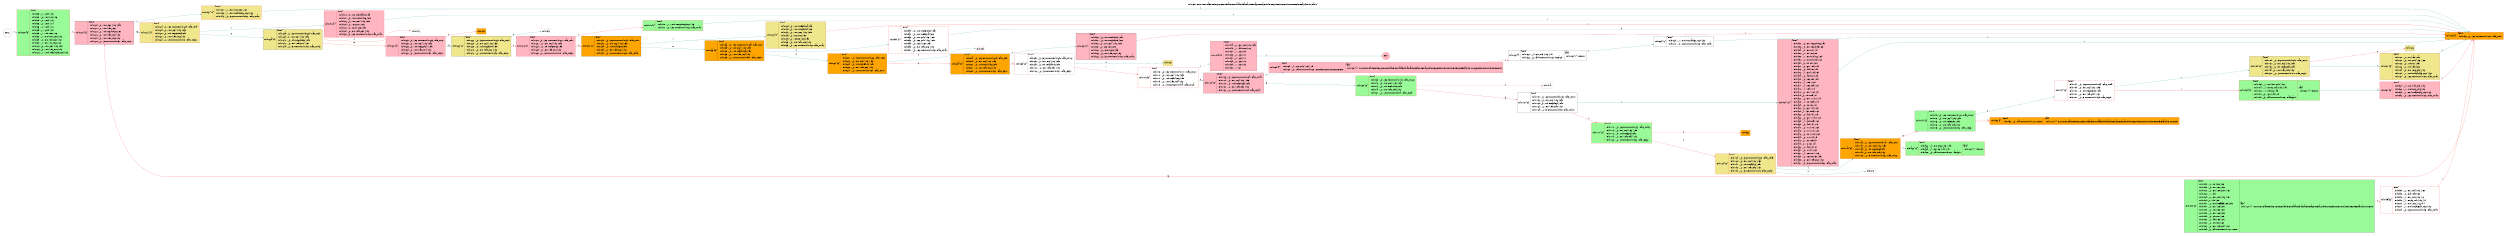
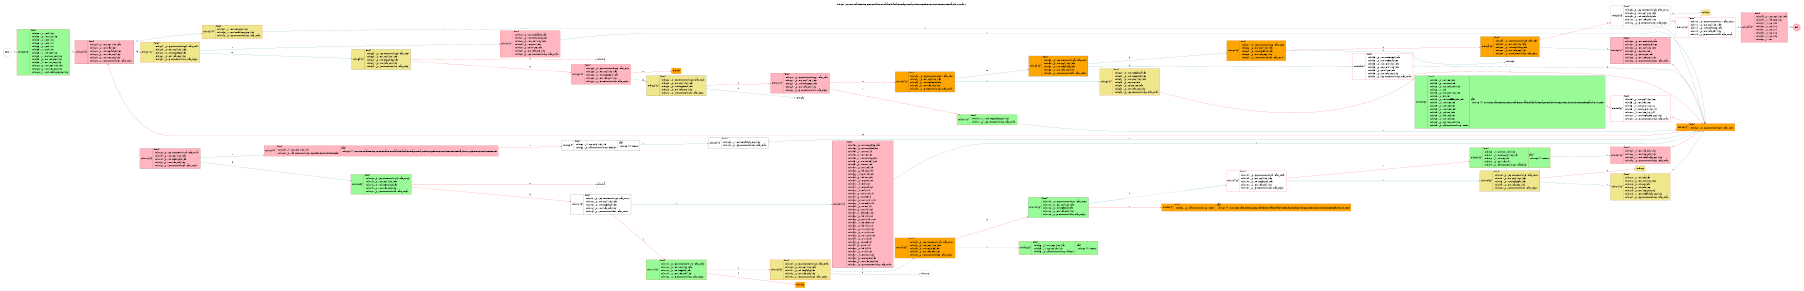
(1200, 80) -> none
